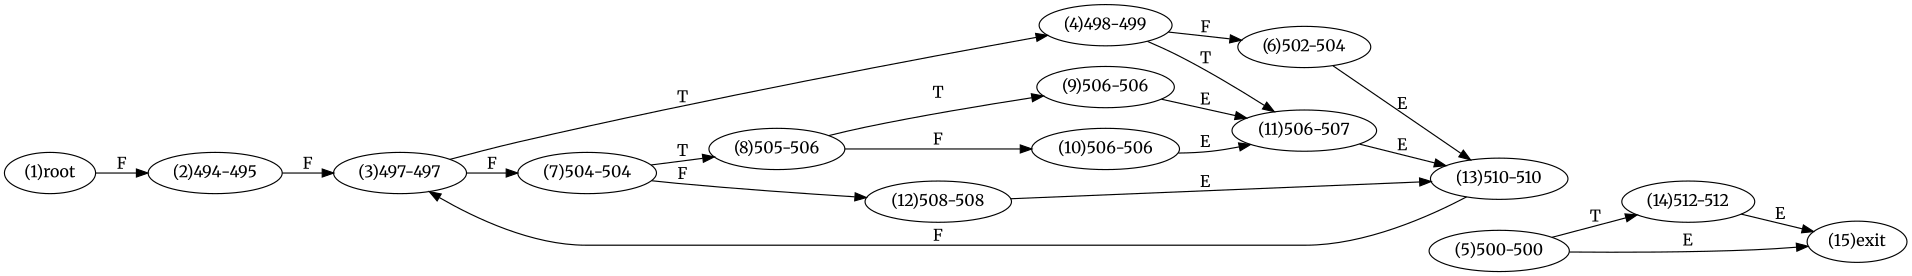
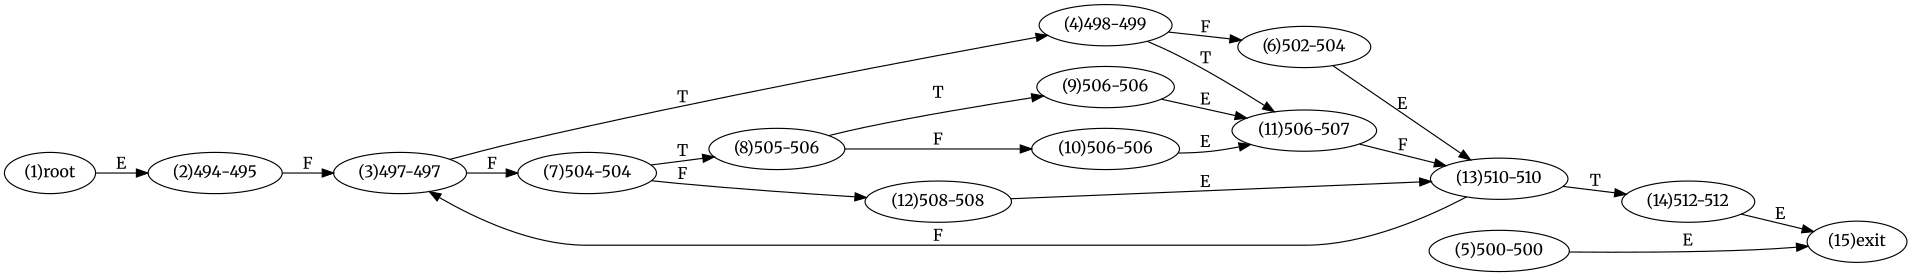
(1403, 146) -> (1403, 146)
(122, 164) -> (122, 164)
(1589, 228) -> (1589, 190)
